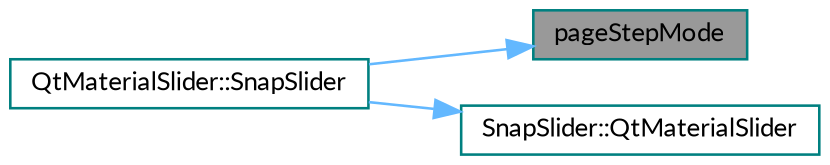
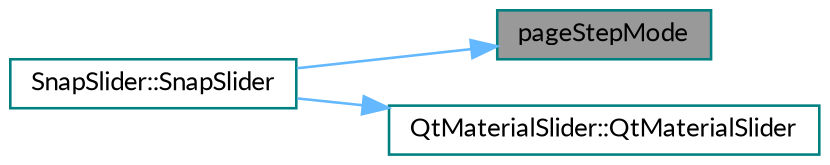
(189, 84) -> (153, 84)
(640, 130) -> (604, 130)
